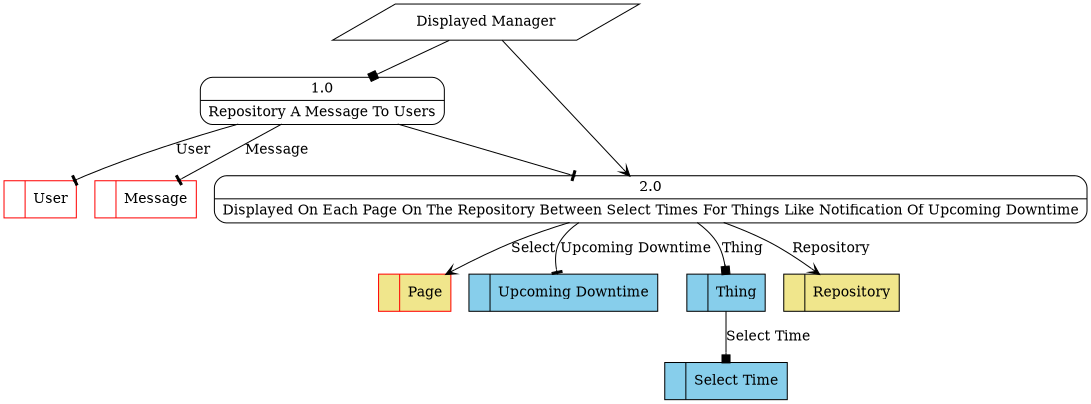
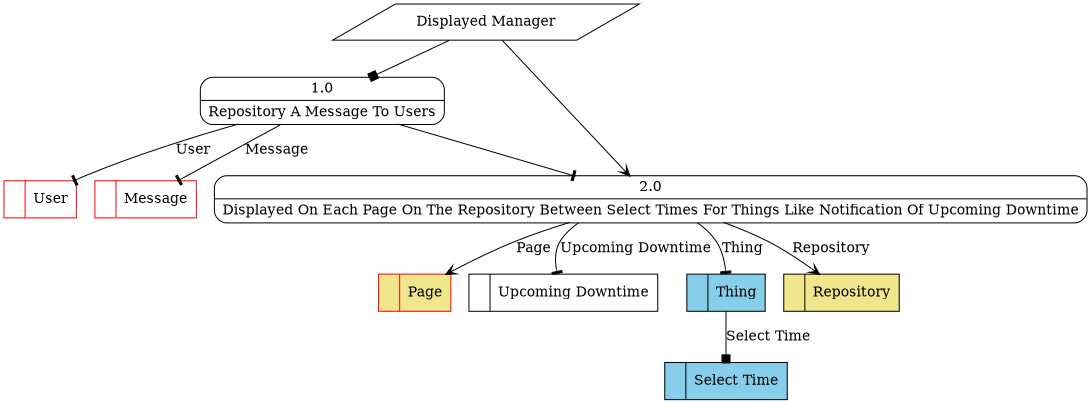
(717, 243) -> (717, 243)
(534, 249) -> (534, 249)
(563, 293) -> (563, 293)
